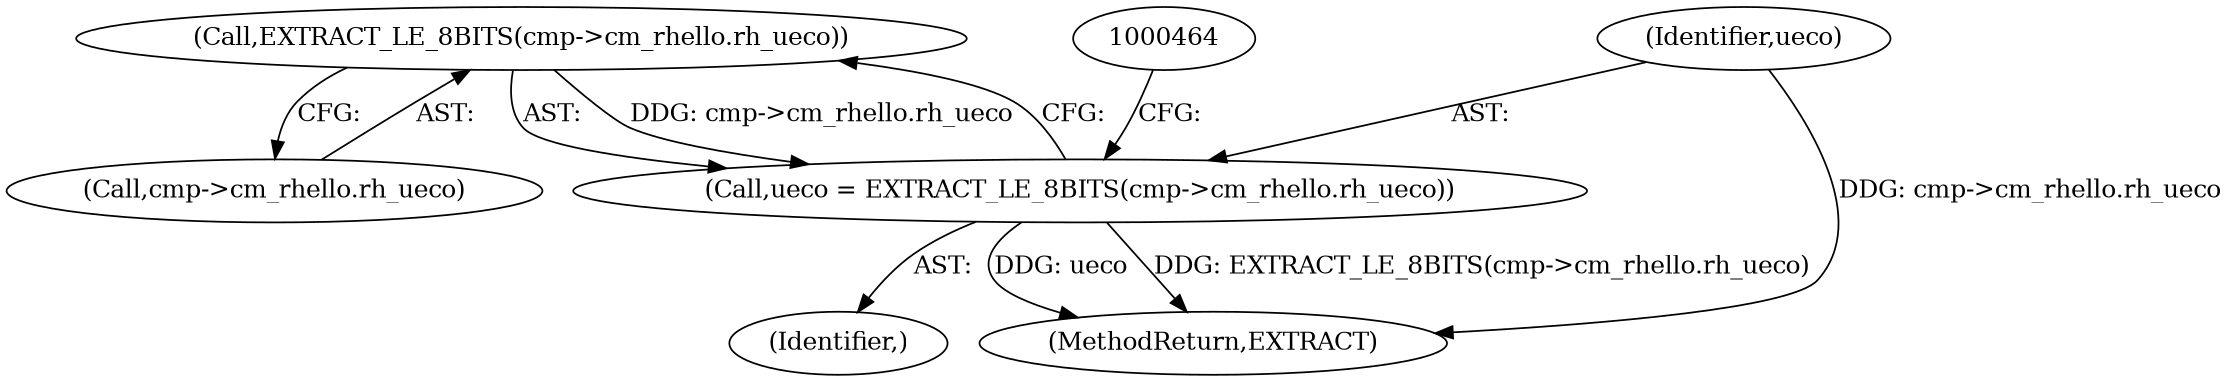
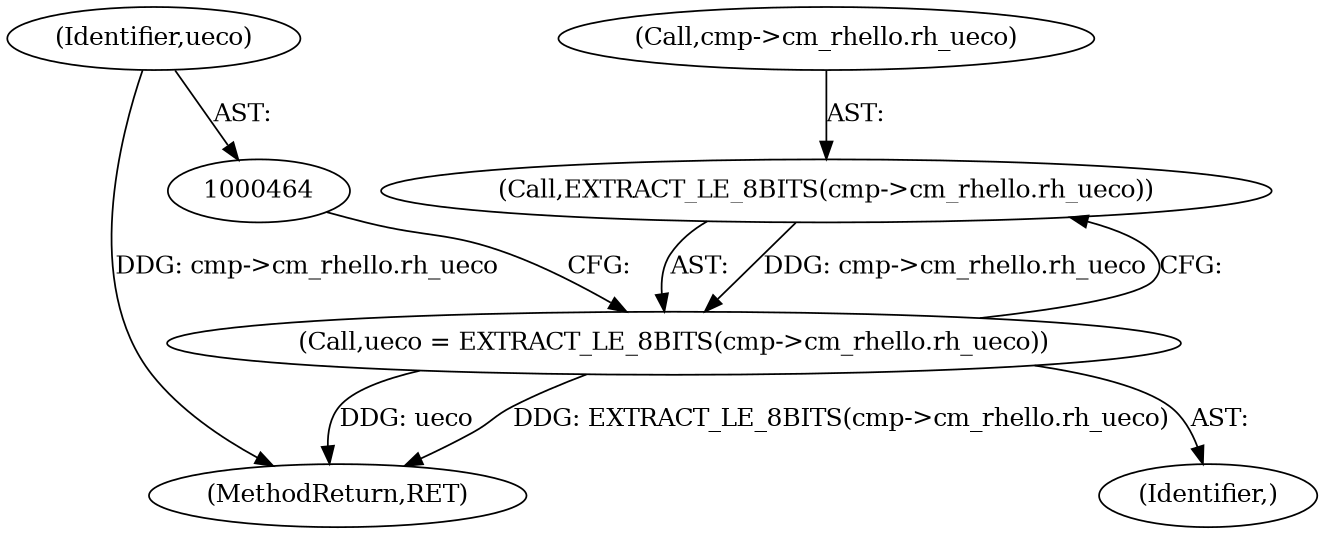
(303, 96) -> none
(1436, 109) -> (201, 108)
(1213, 343) -> (338, 496)
